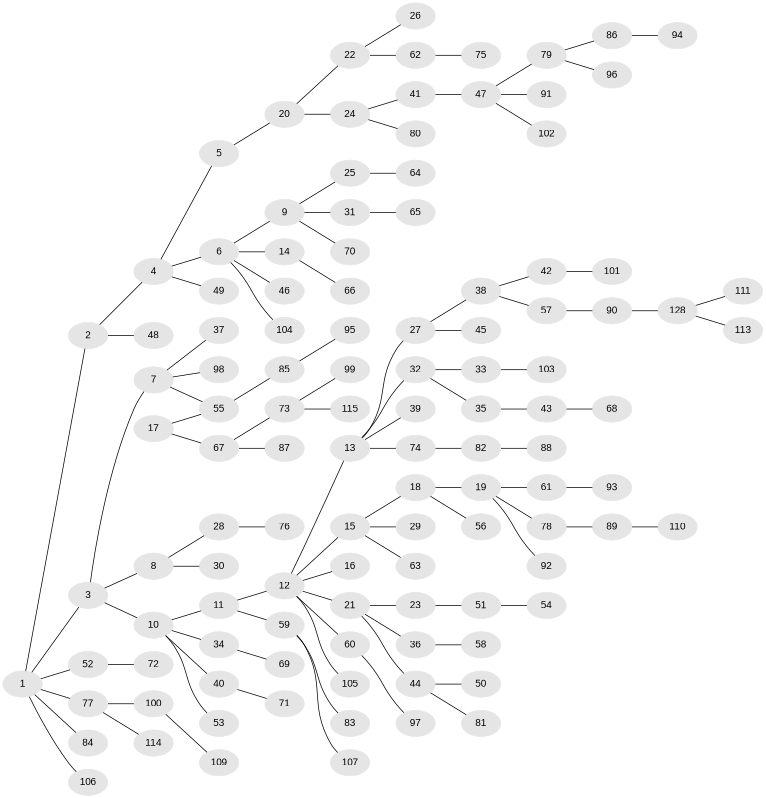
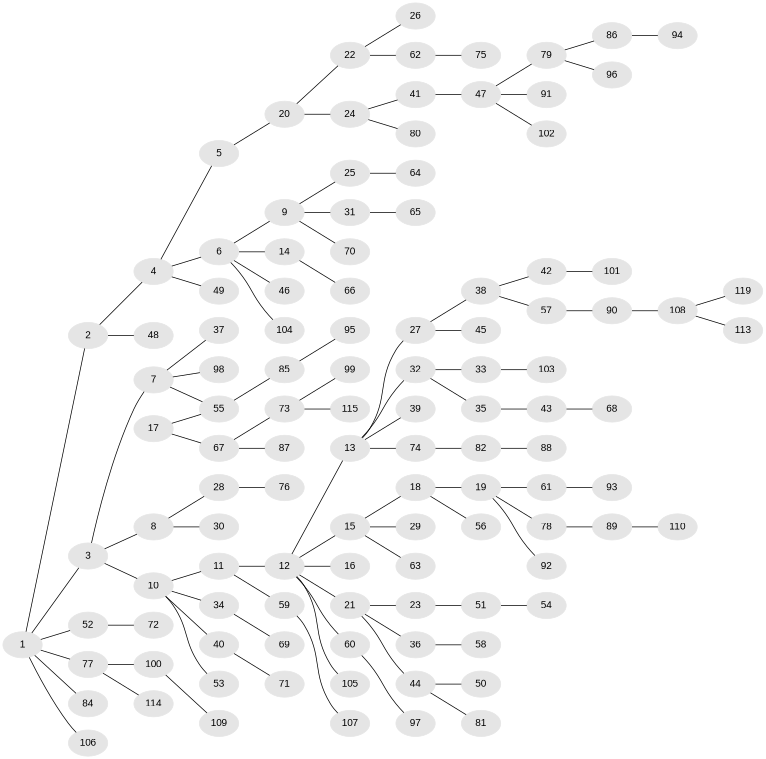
(743, 291) -> (743, 291)
(678, 311) -> (678, 311)
(350, 723) -> none
